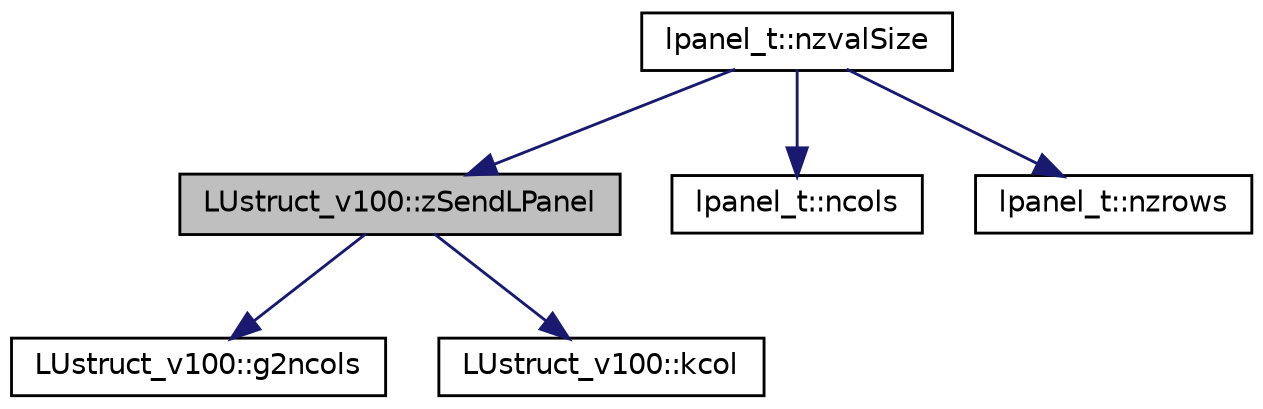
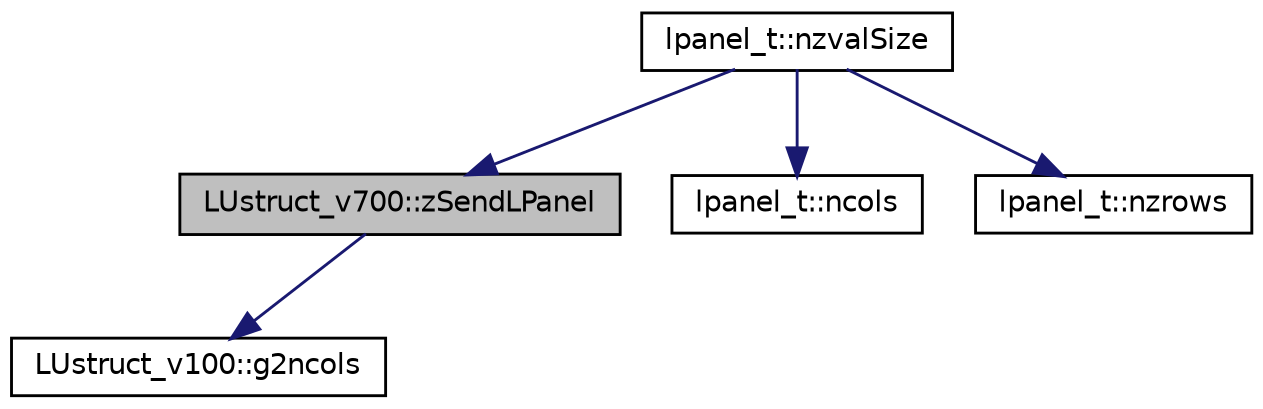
(400, 204) -> (400, 204)
(601, 367) -> none
